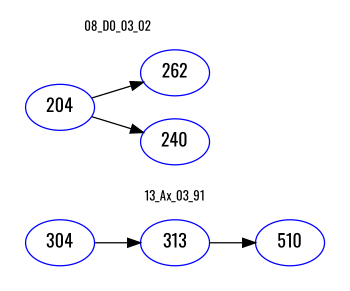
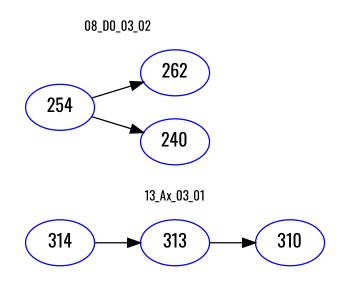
(60, 107) -> (60, 107)
(175, 197) -> (175, 197)
(60, 243) -> (60, 243)
(290, 243) -> (290, 243)
